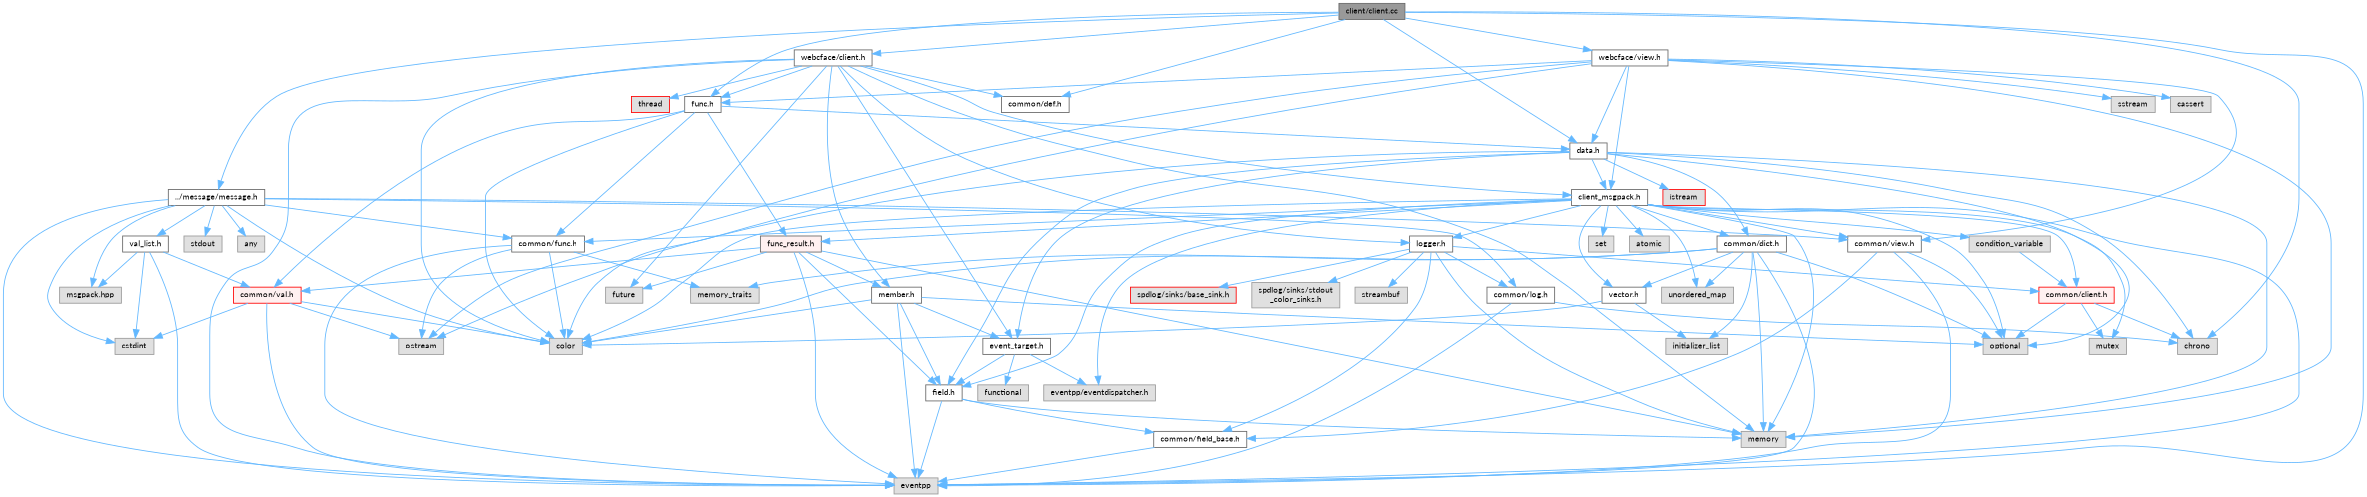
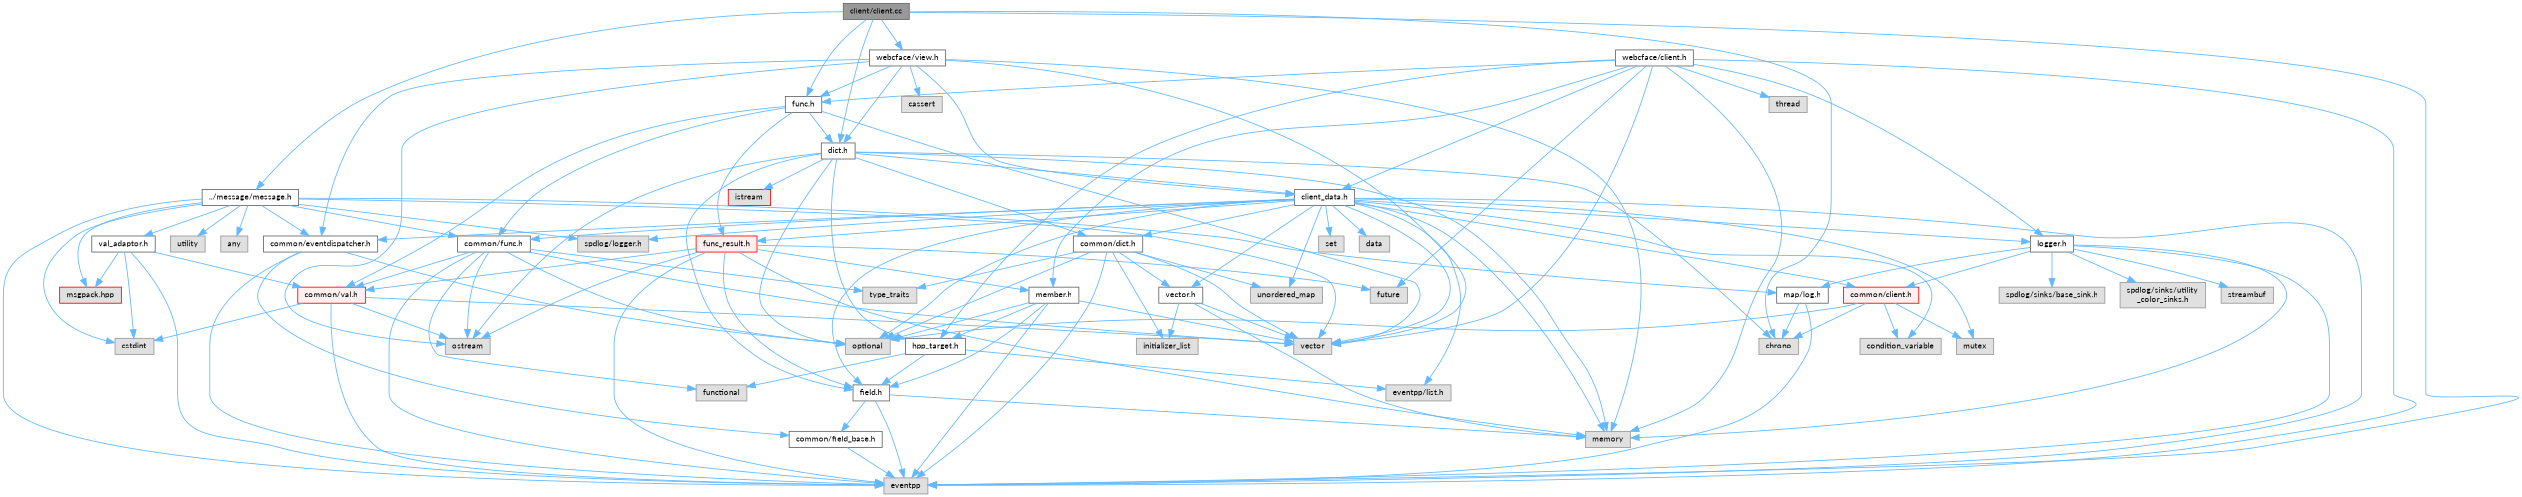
(1110, 34) -> none
(650, 104) -> (1788, 104)
(1035, 104) -> none
(2133, 104) -> none
(1588, 151) -> (838, 151)
(1610, 198) -> (1325, 198)
(145, 244) -> (123, 244)
(203, 244) -> (188, 244)
none -> (613, 244)
(791, 244) -> (727, 244)
(1649, 244) -> (1374, 244)
(1885, 244) -> (321, 244)
(2040, 267) -> (1889, 317)
none -> (420, 268)
none -> (591, 287)
(91, 295) -> (91, 295)
(725, 295) -> (890, 295)
(1183, 295) -> (2052, 295)
(1296, 295) -> (2163, 295)
(1521, 295) -> (1802, 295)
none -> (666, 316)
(1760, 329) -> (1375, 400)
(566, 346) -> (1313, 346)
(1017, 346) -> (935, 346)
(1356, 364) -> (1812, 460)
none -> (501, 365)
(1100, 393) -> (1418, 393)
